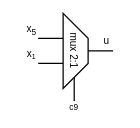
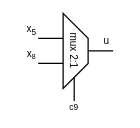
(32, 52) -> (32, 52)
